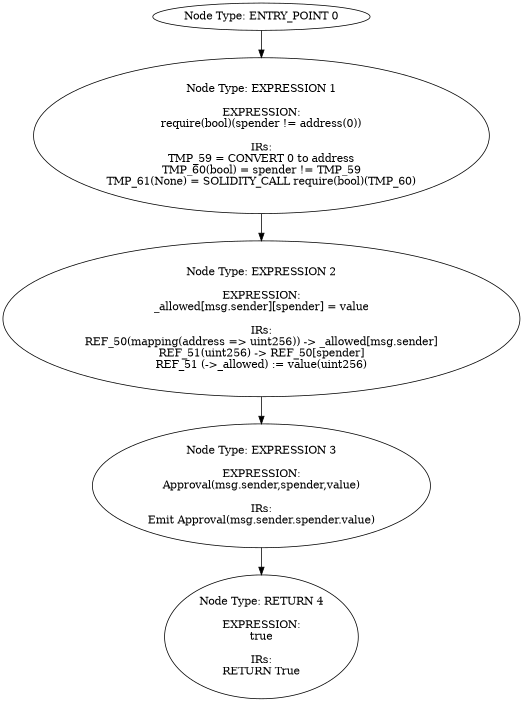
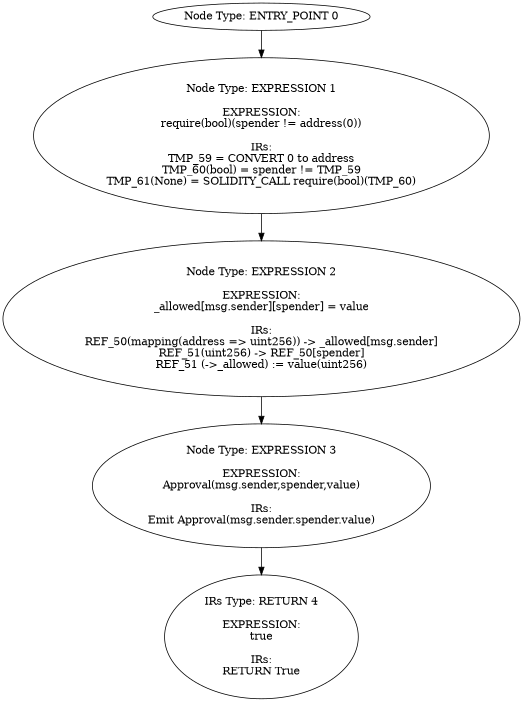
(261, 637) -> (261, 637)
